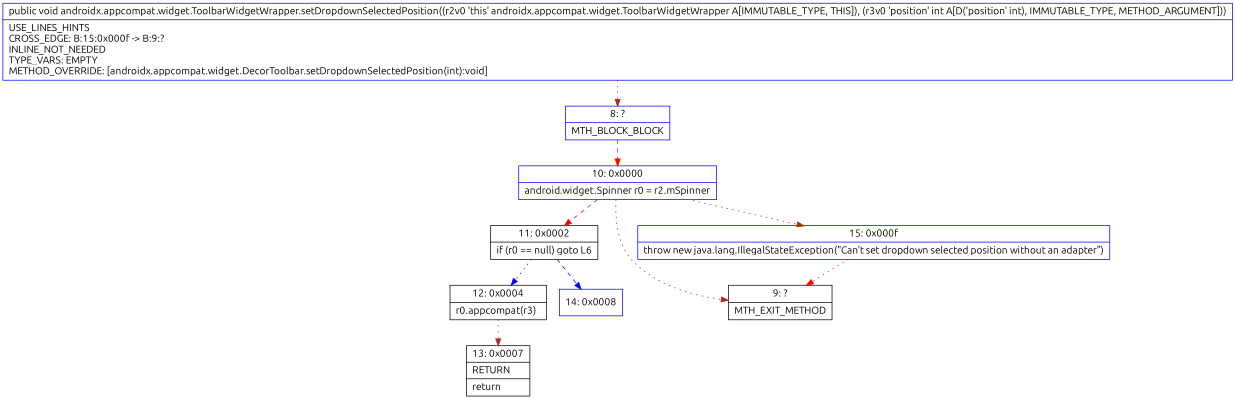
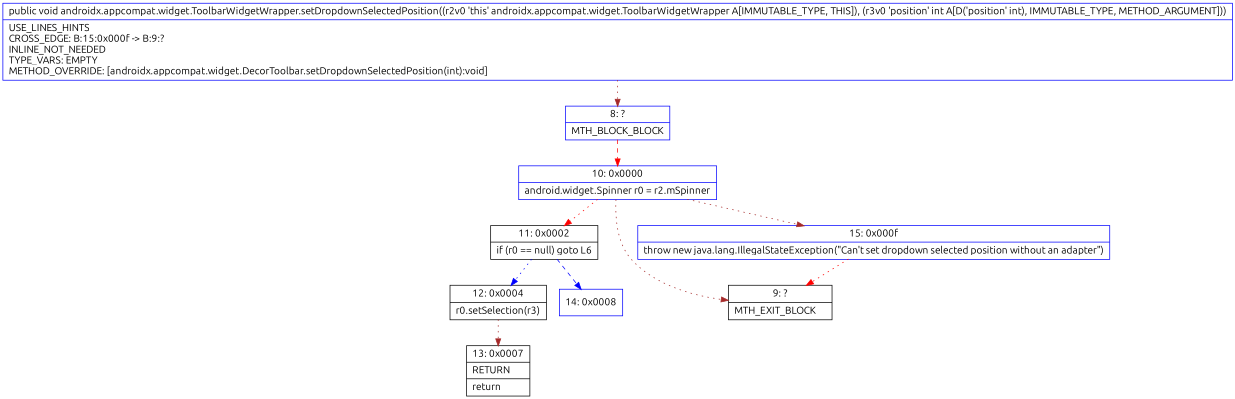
(584, 210) -> (584, 210)
(496, 311) -> (498, 311)
(780, 311) -> (775, 311)
